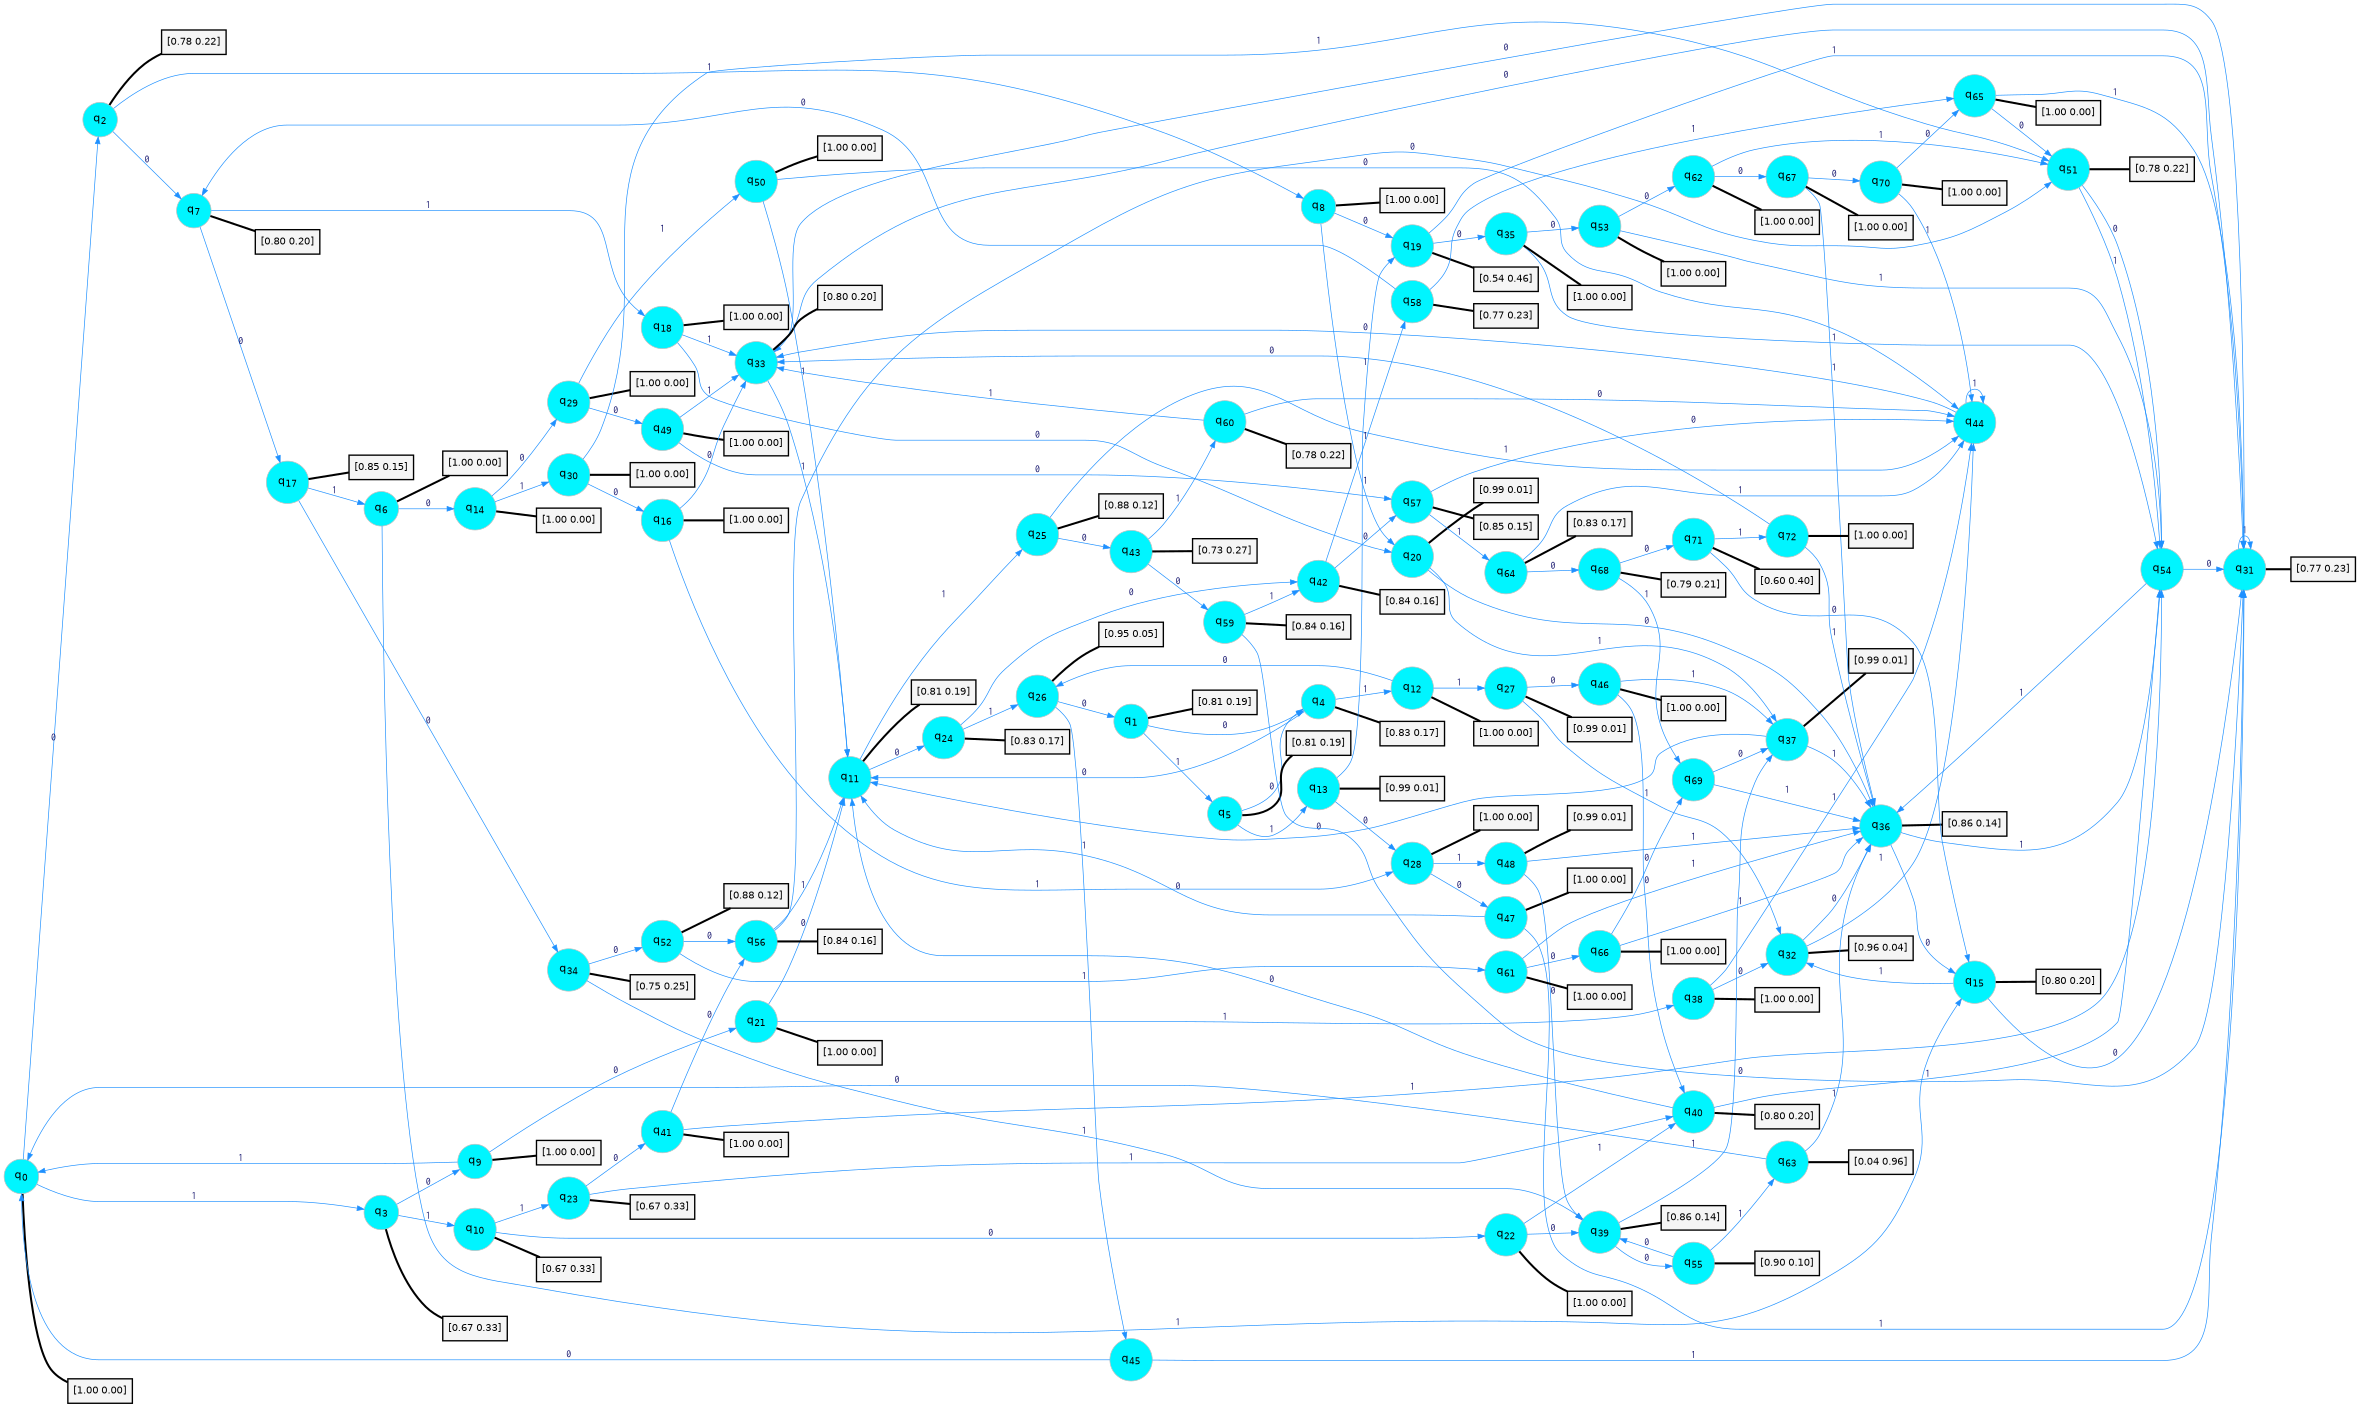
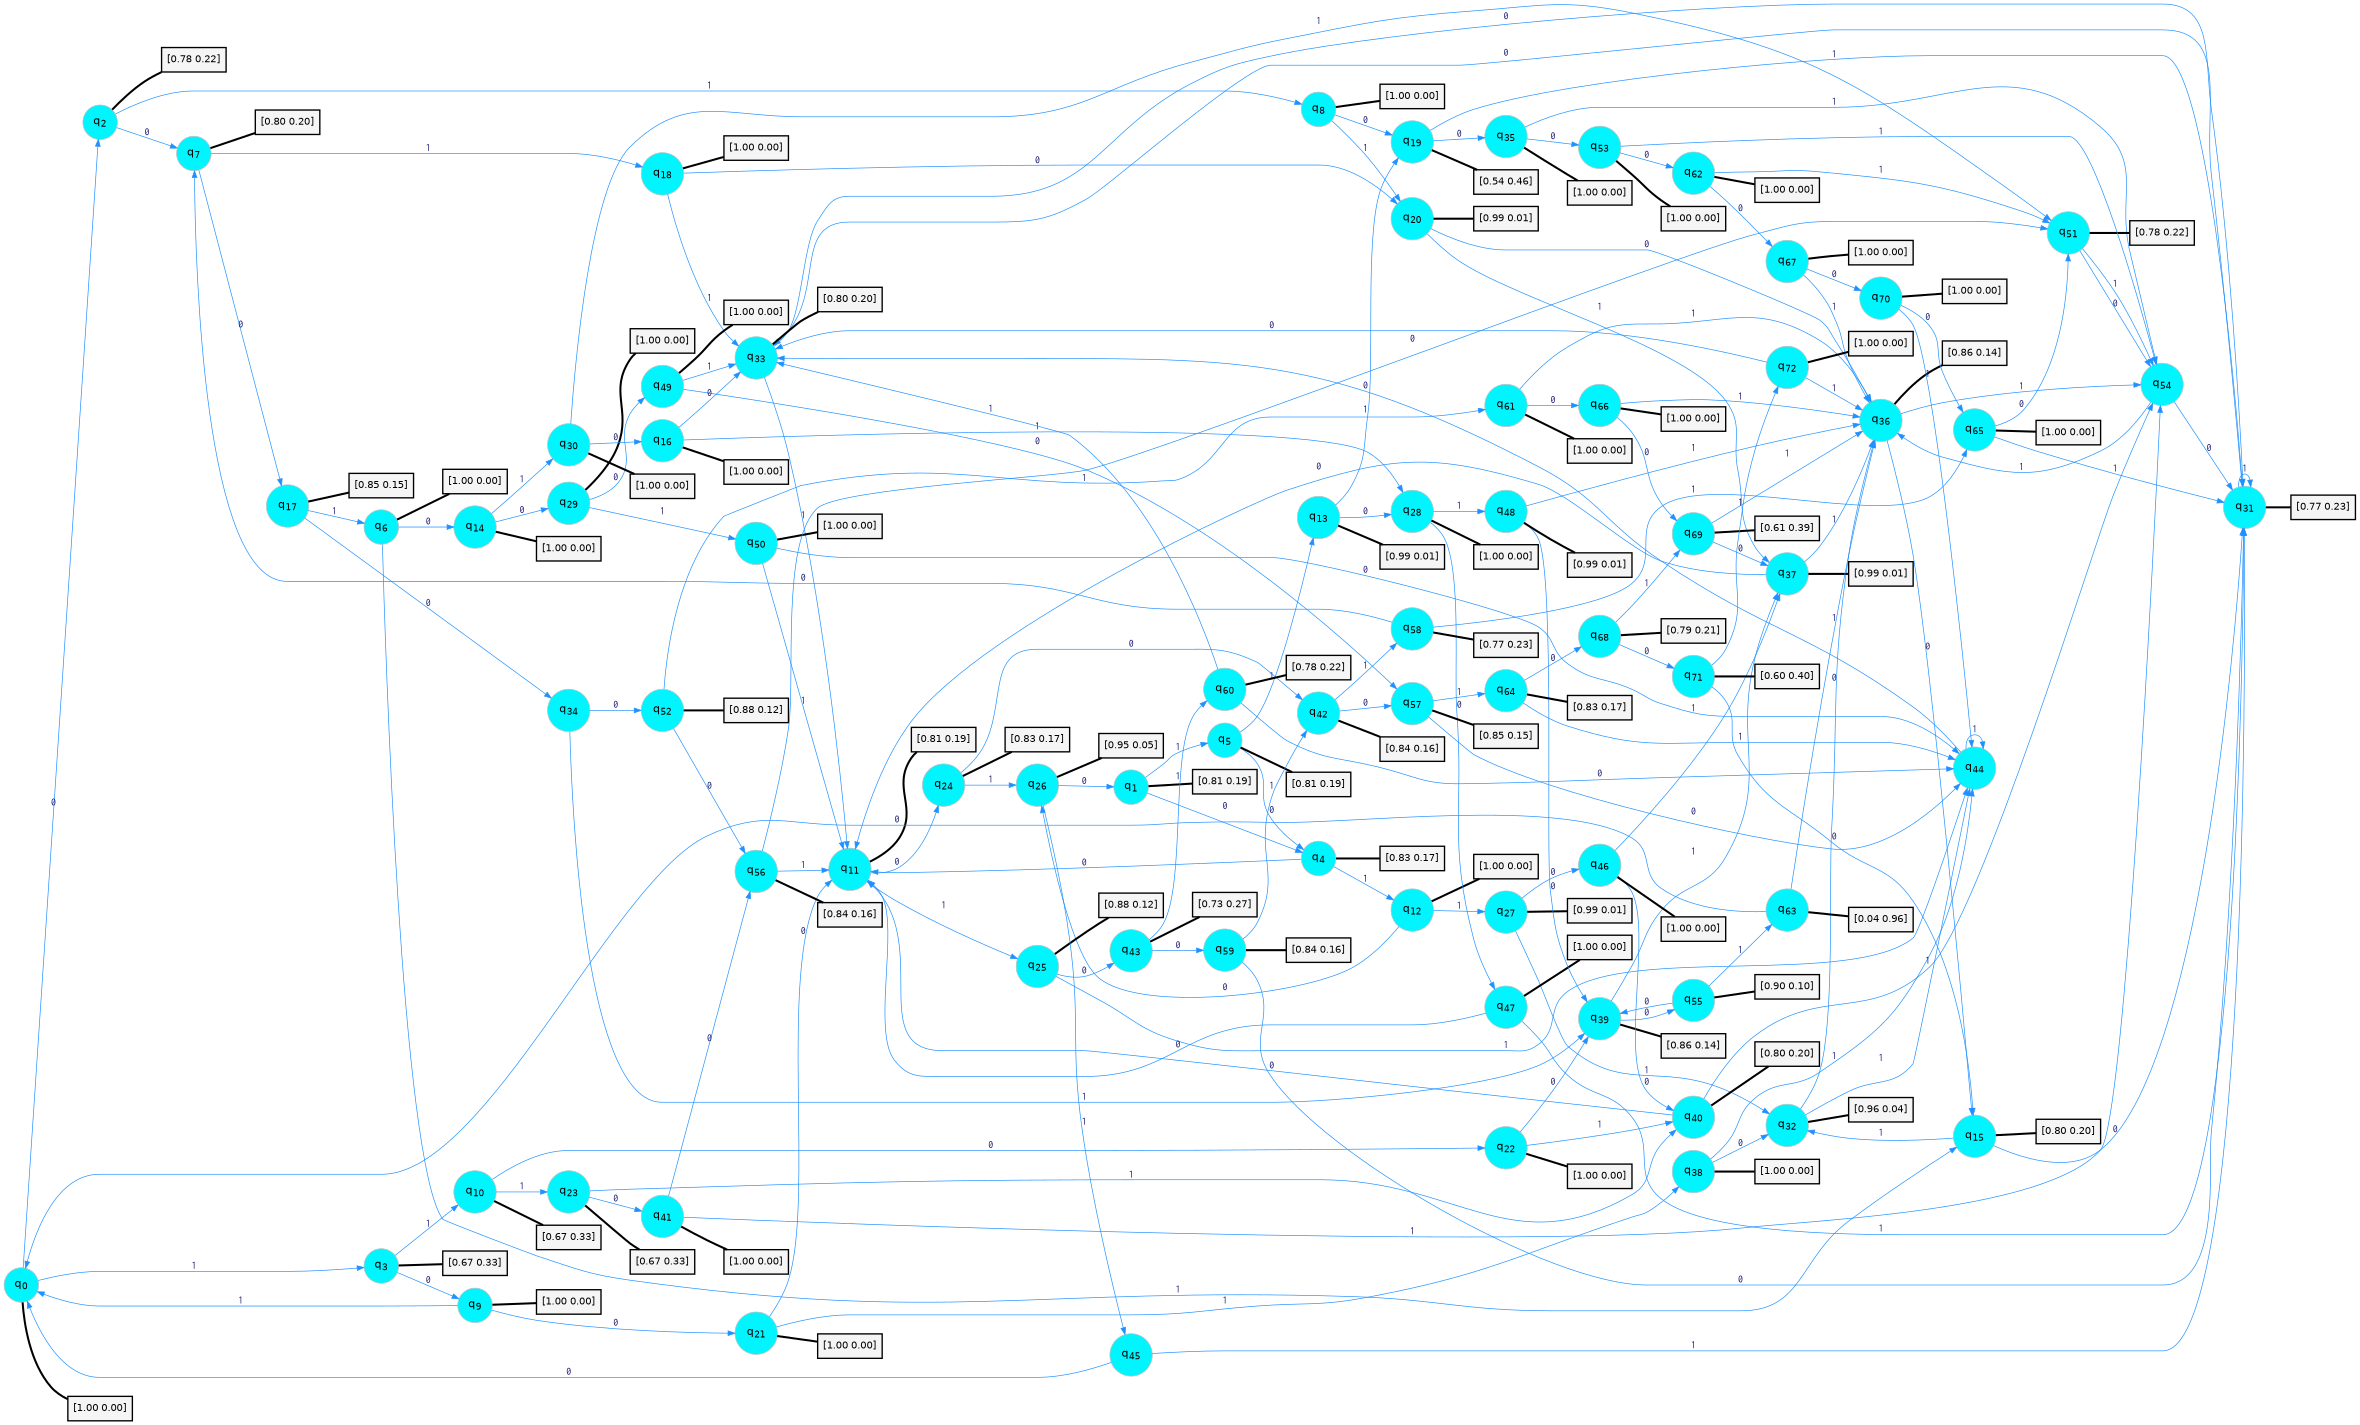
none -> (1787, 528)
(662, 987) -> none
